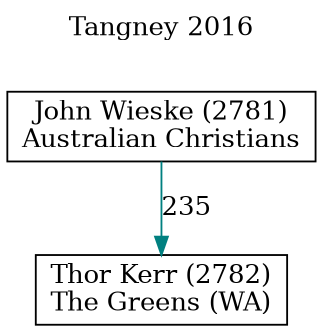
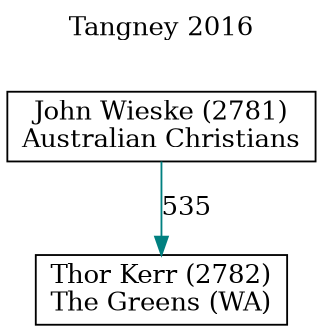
(187, 208) -> (187, 208)
